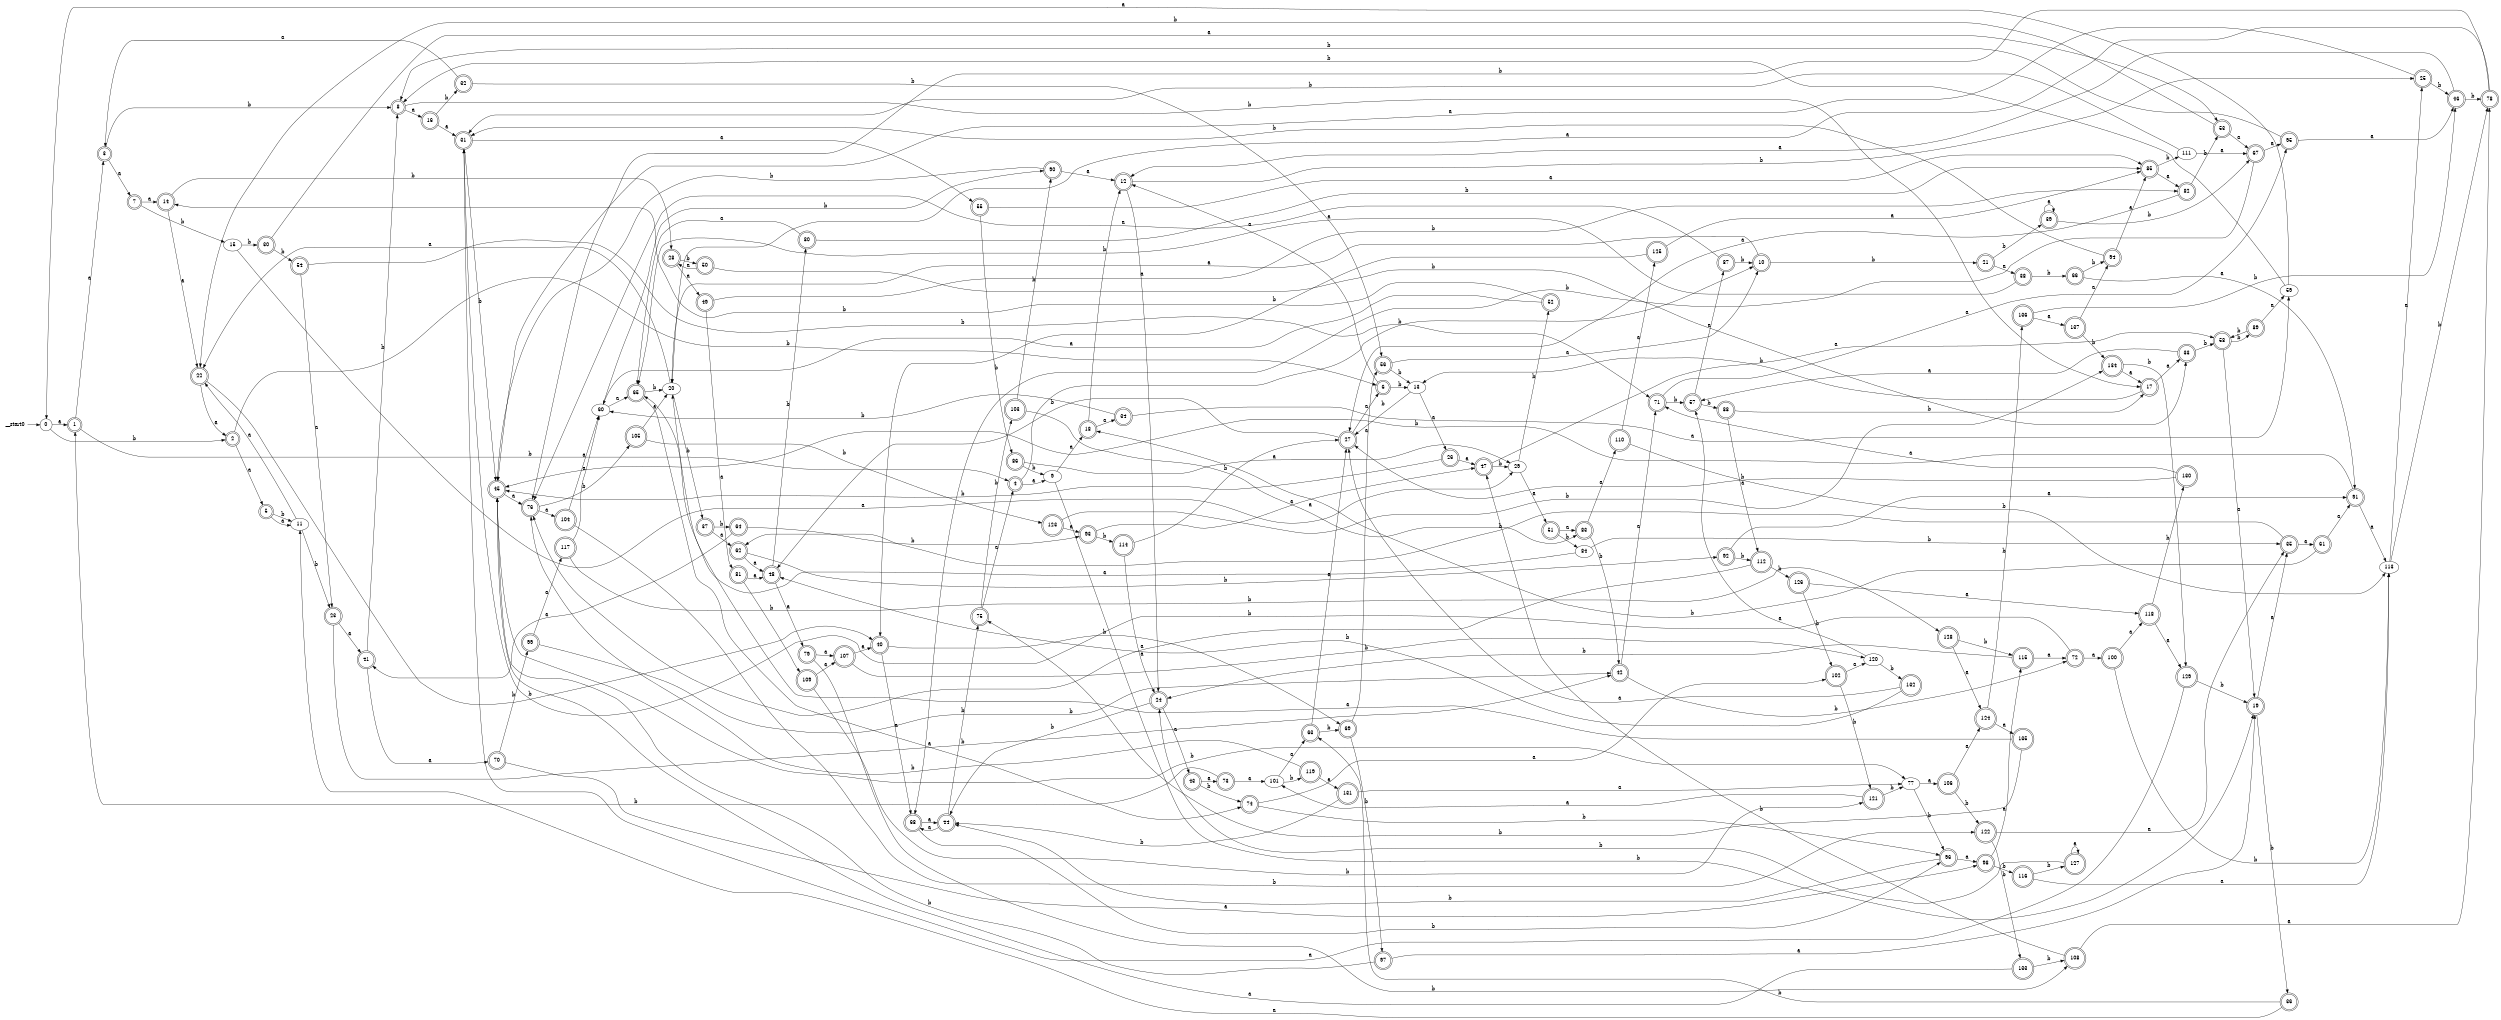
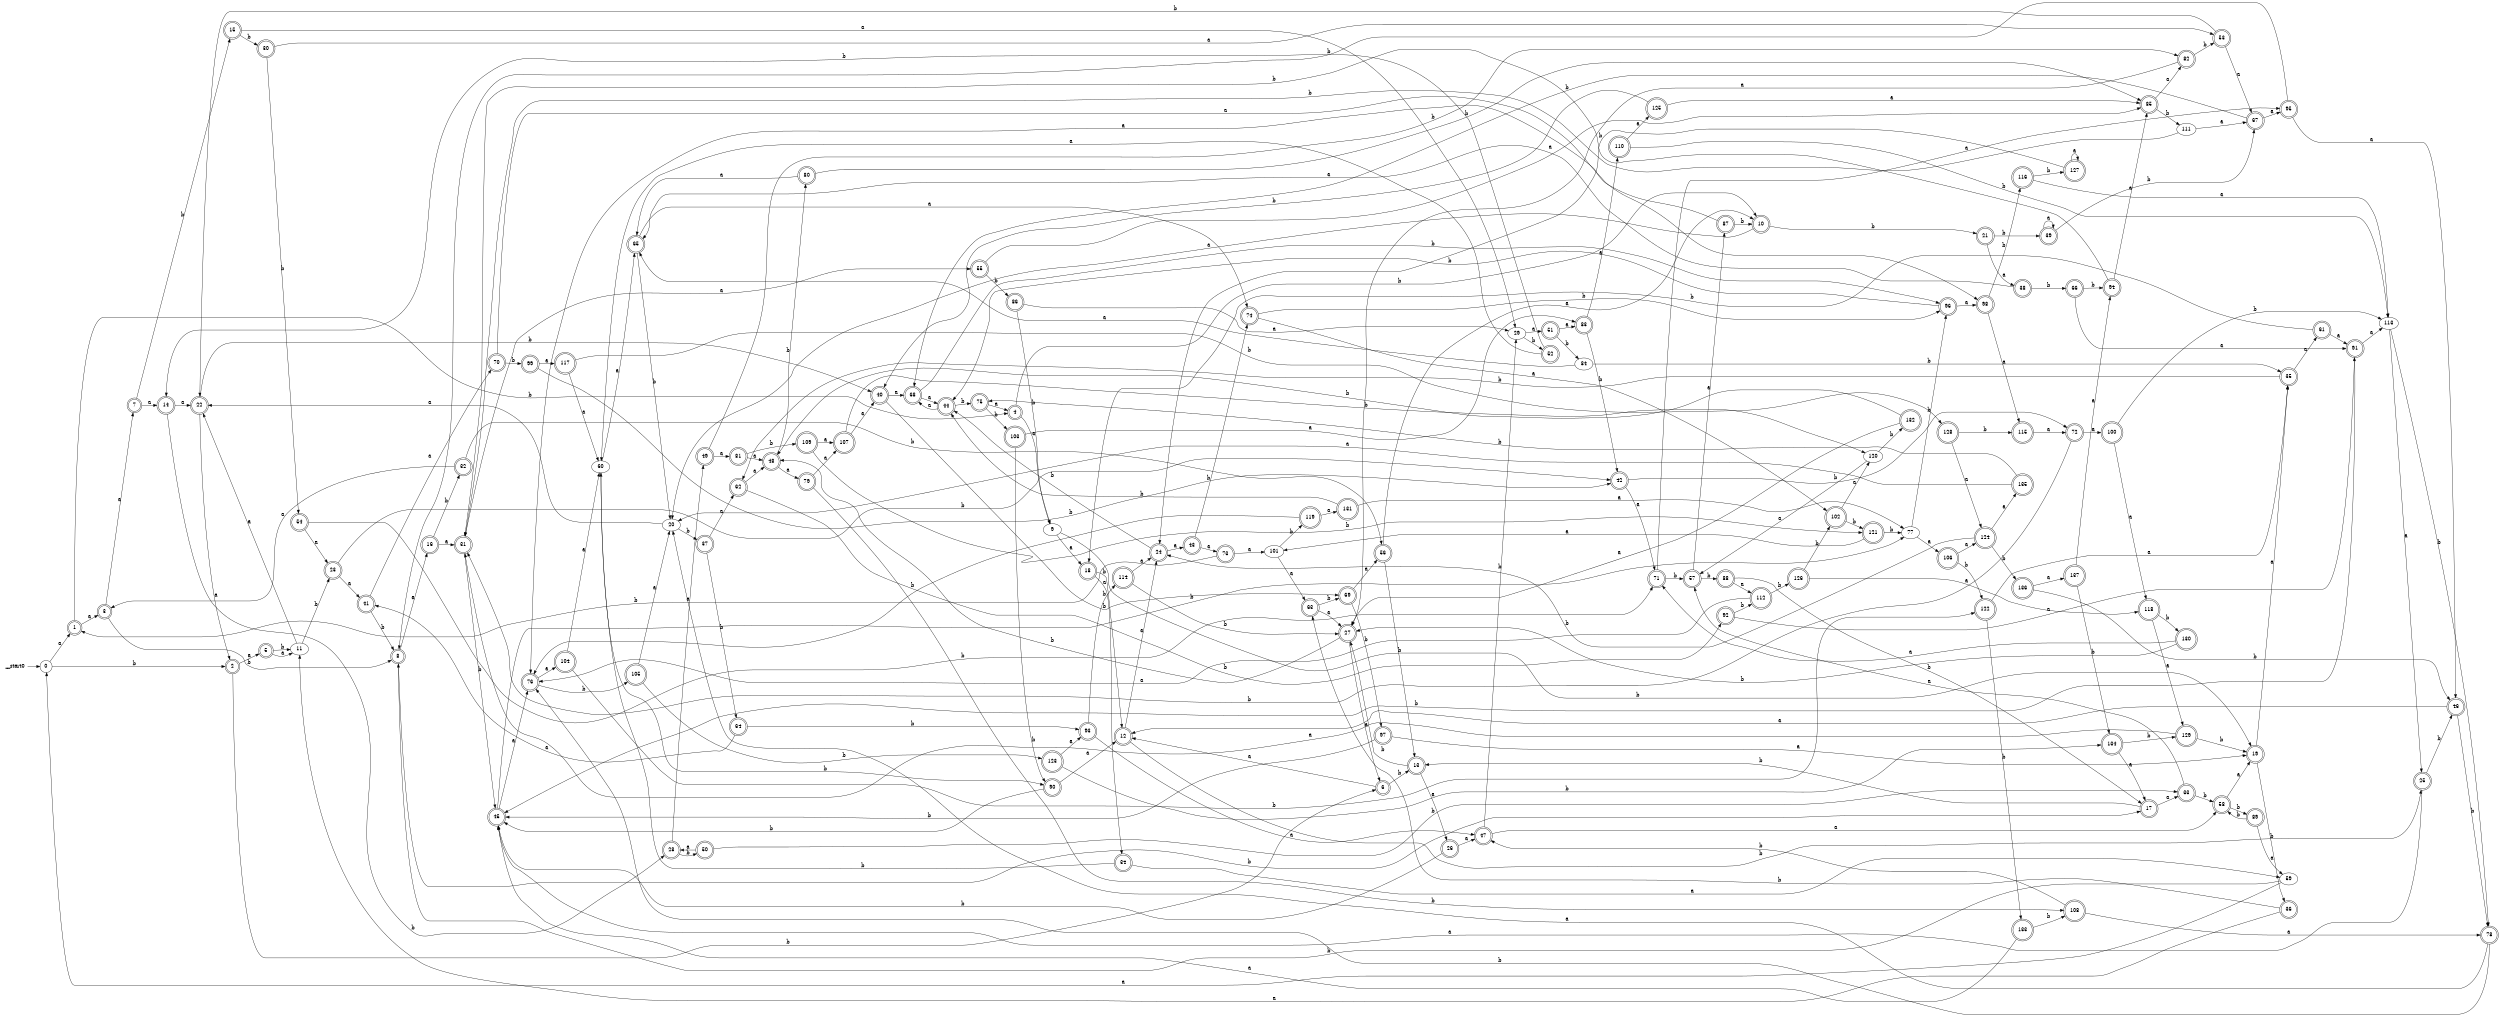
(233, 245) -> (233, 30)
(1417, 388) -> (1416, 766)
(1590, 654) -> (1589, 645)
